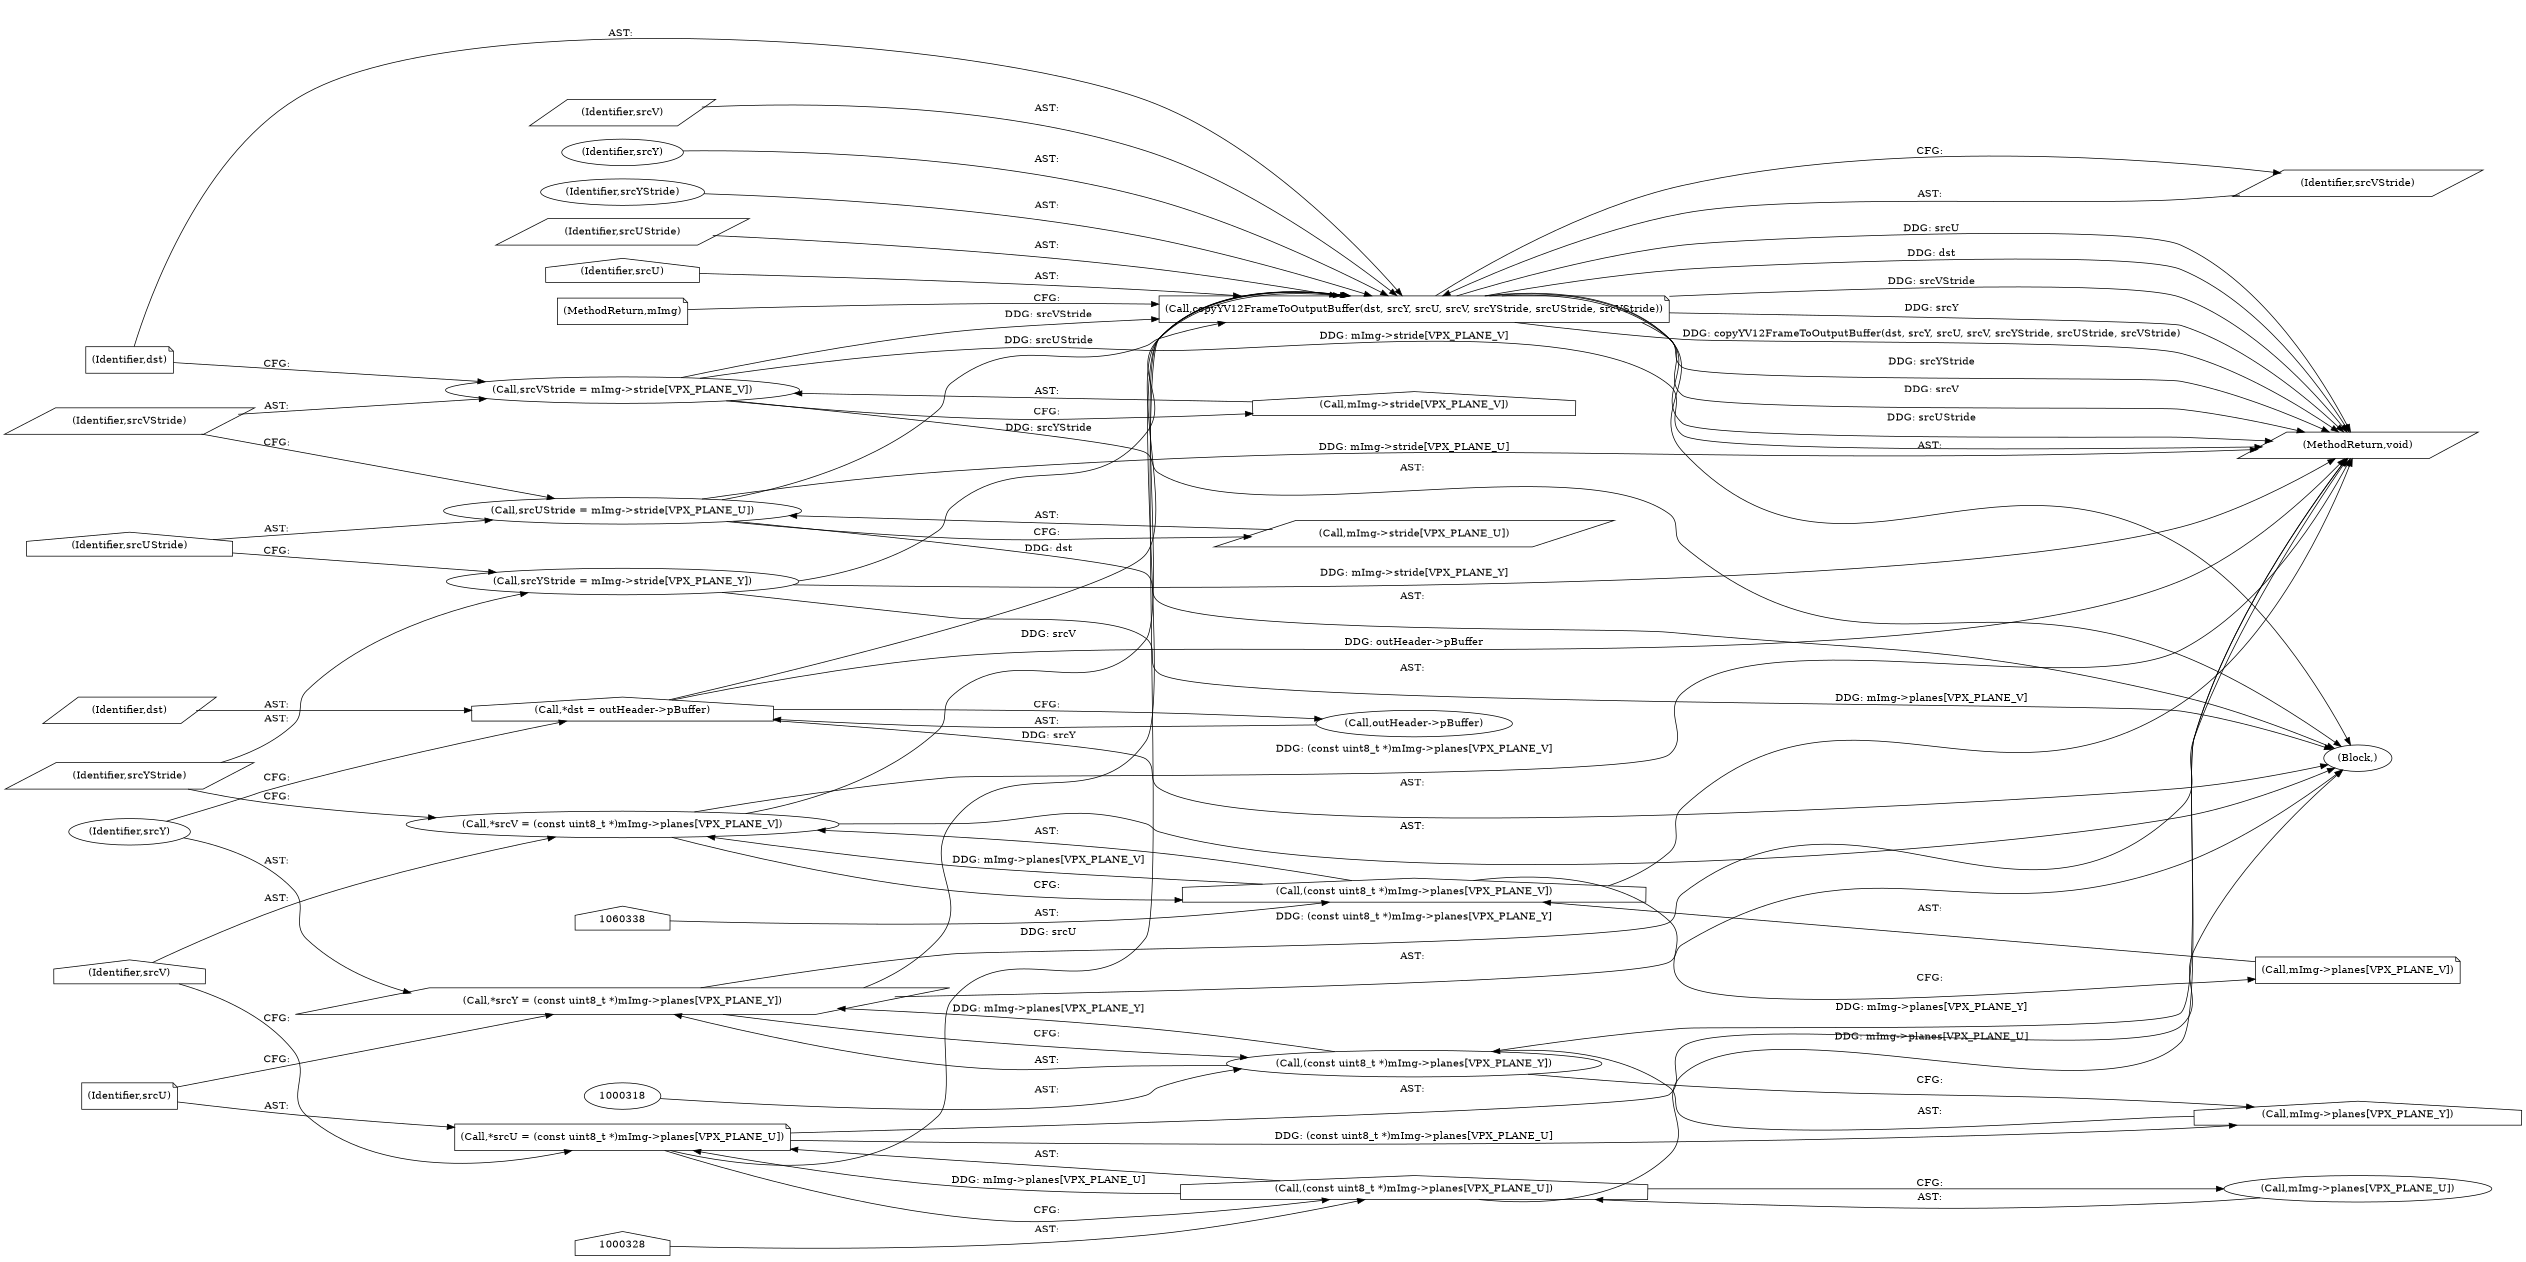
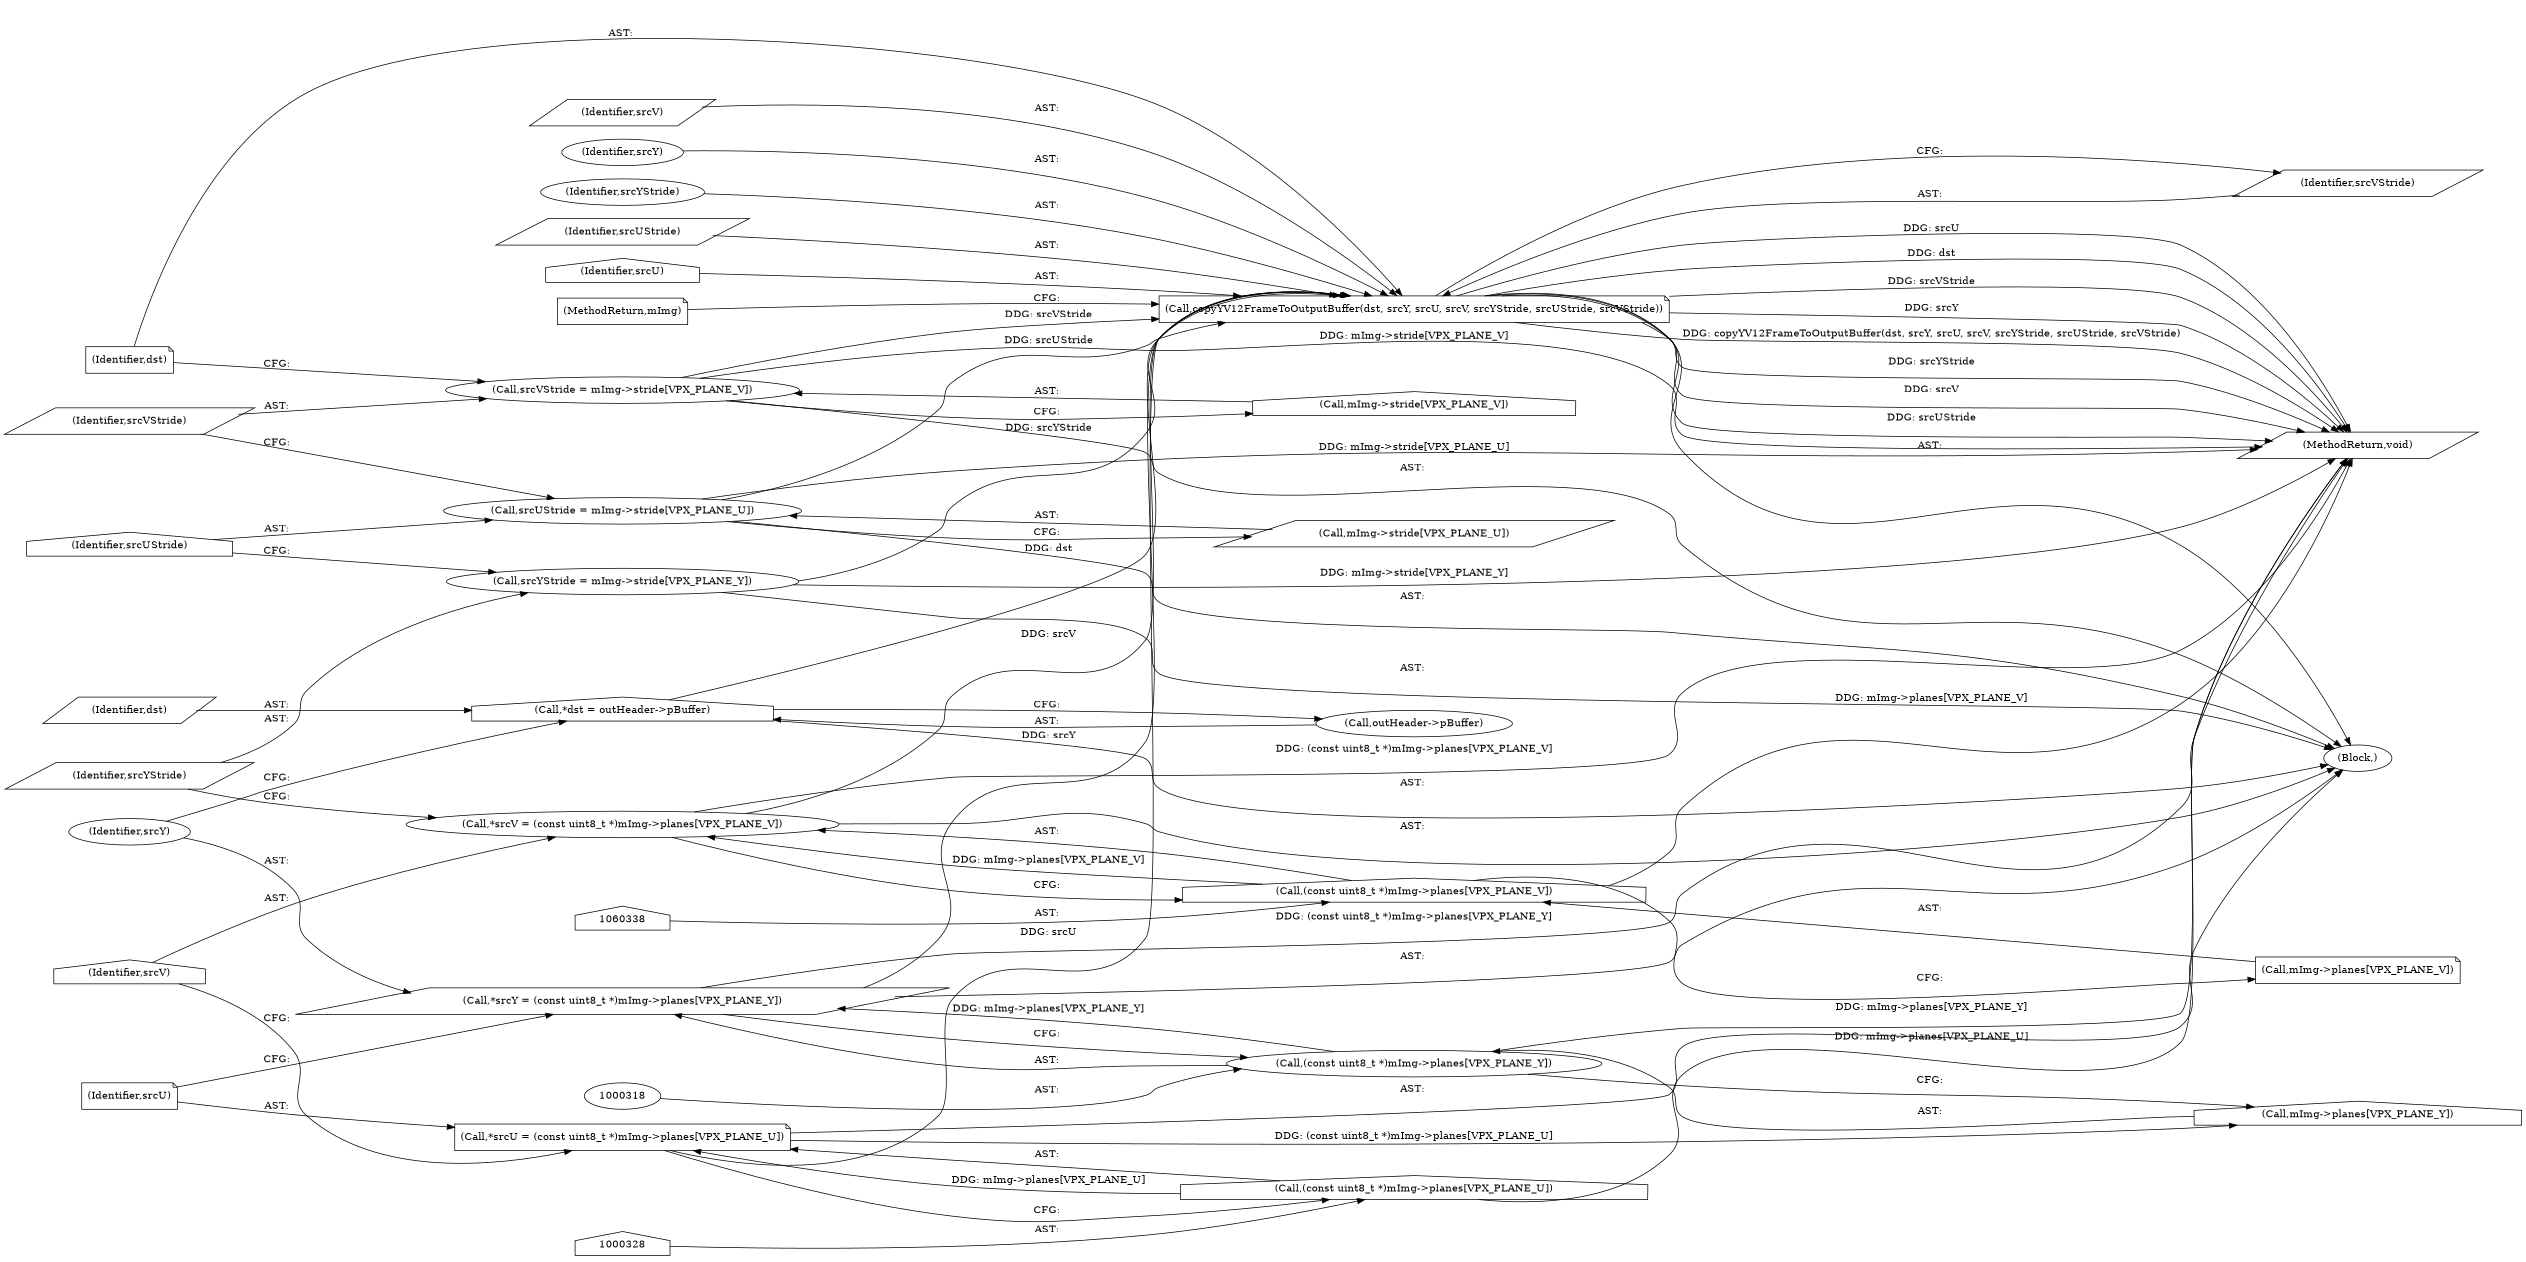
(1527, 649) -> none
(2358, 1189) -> none
